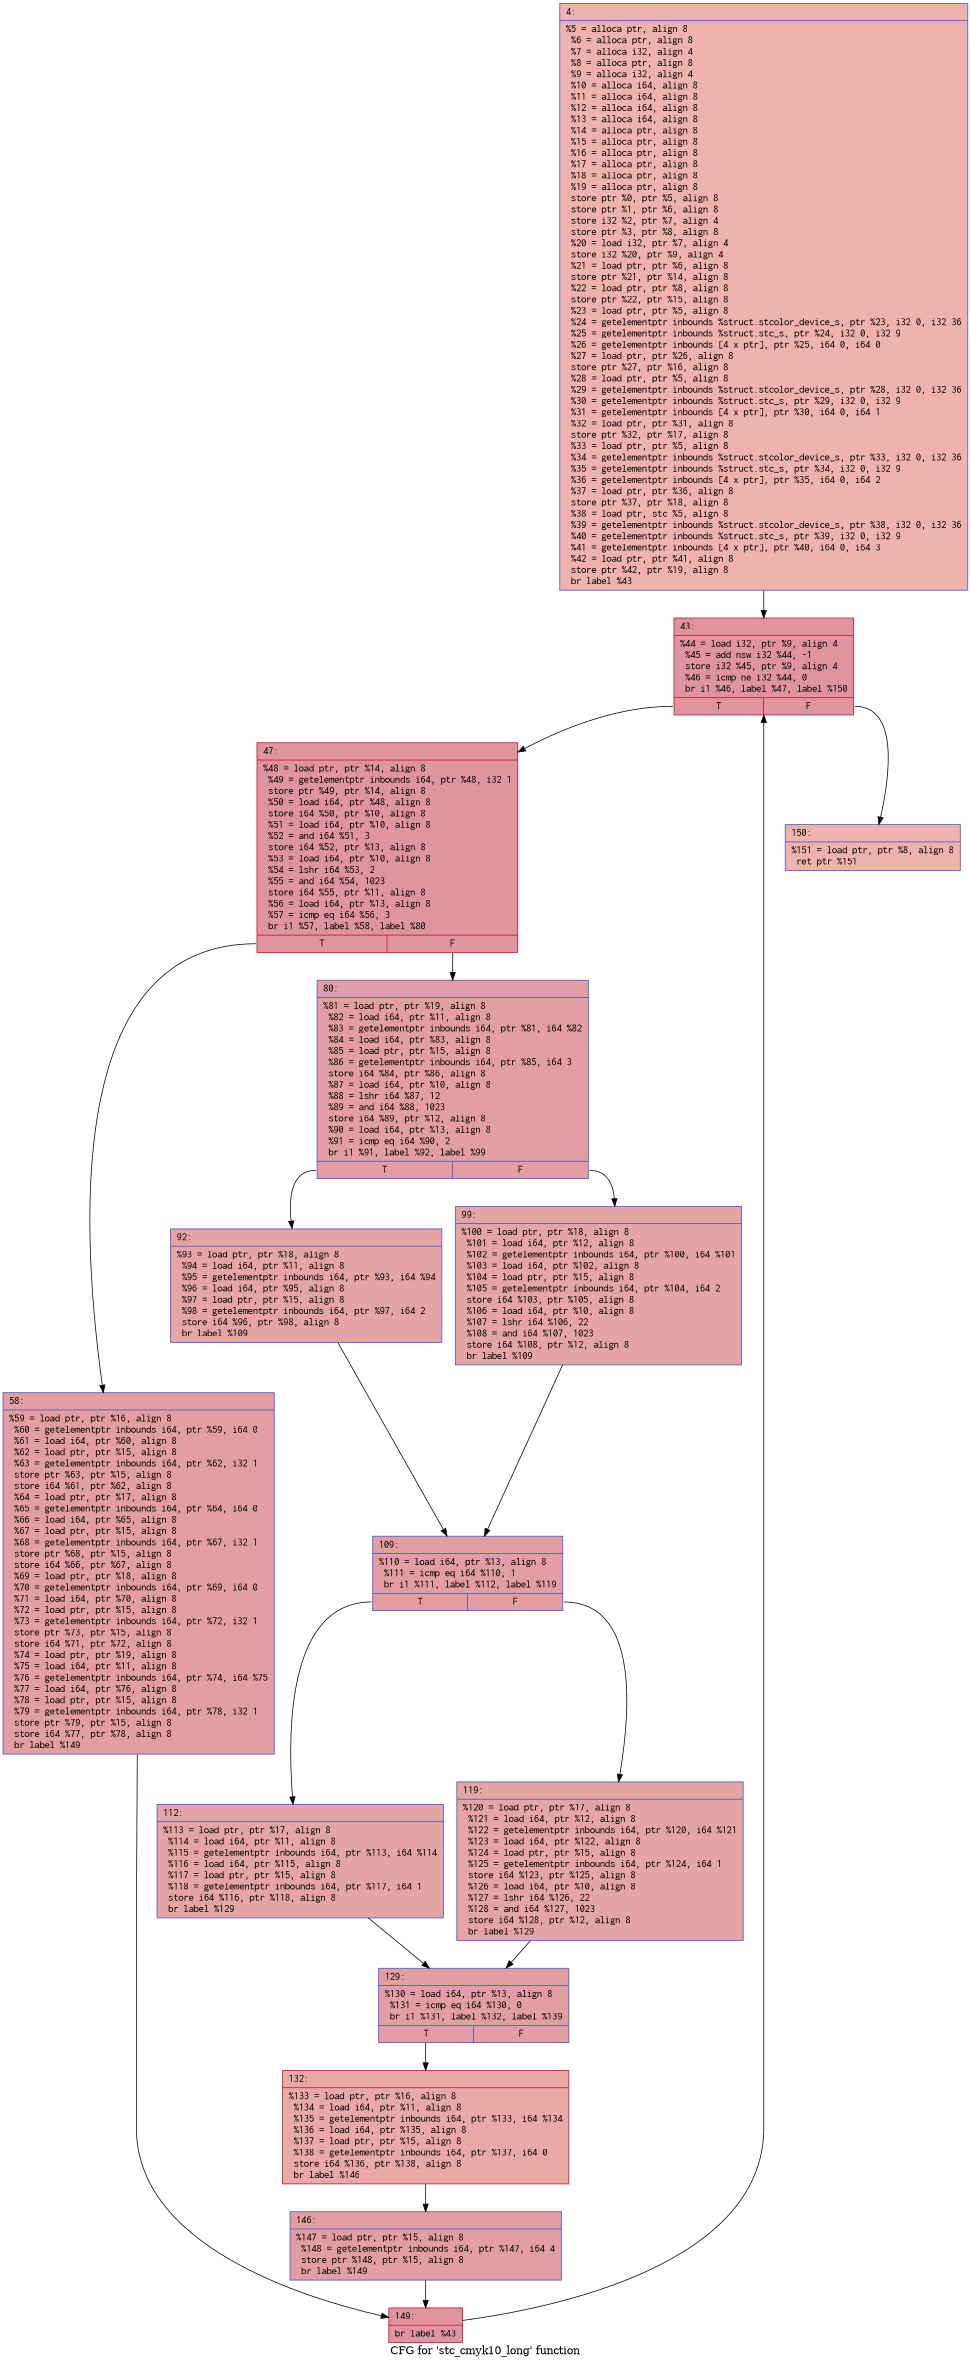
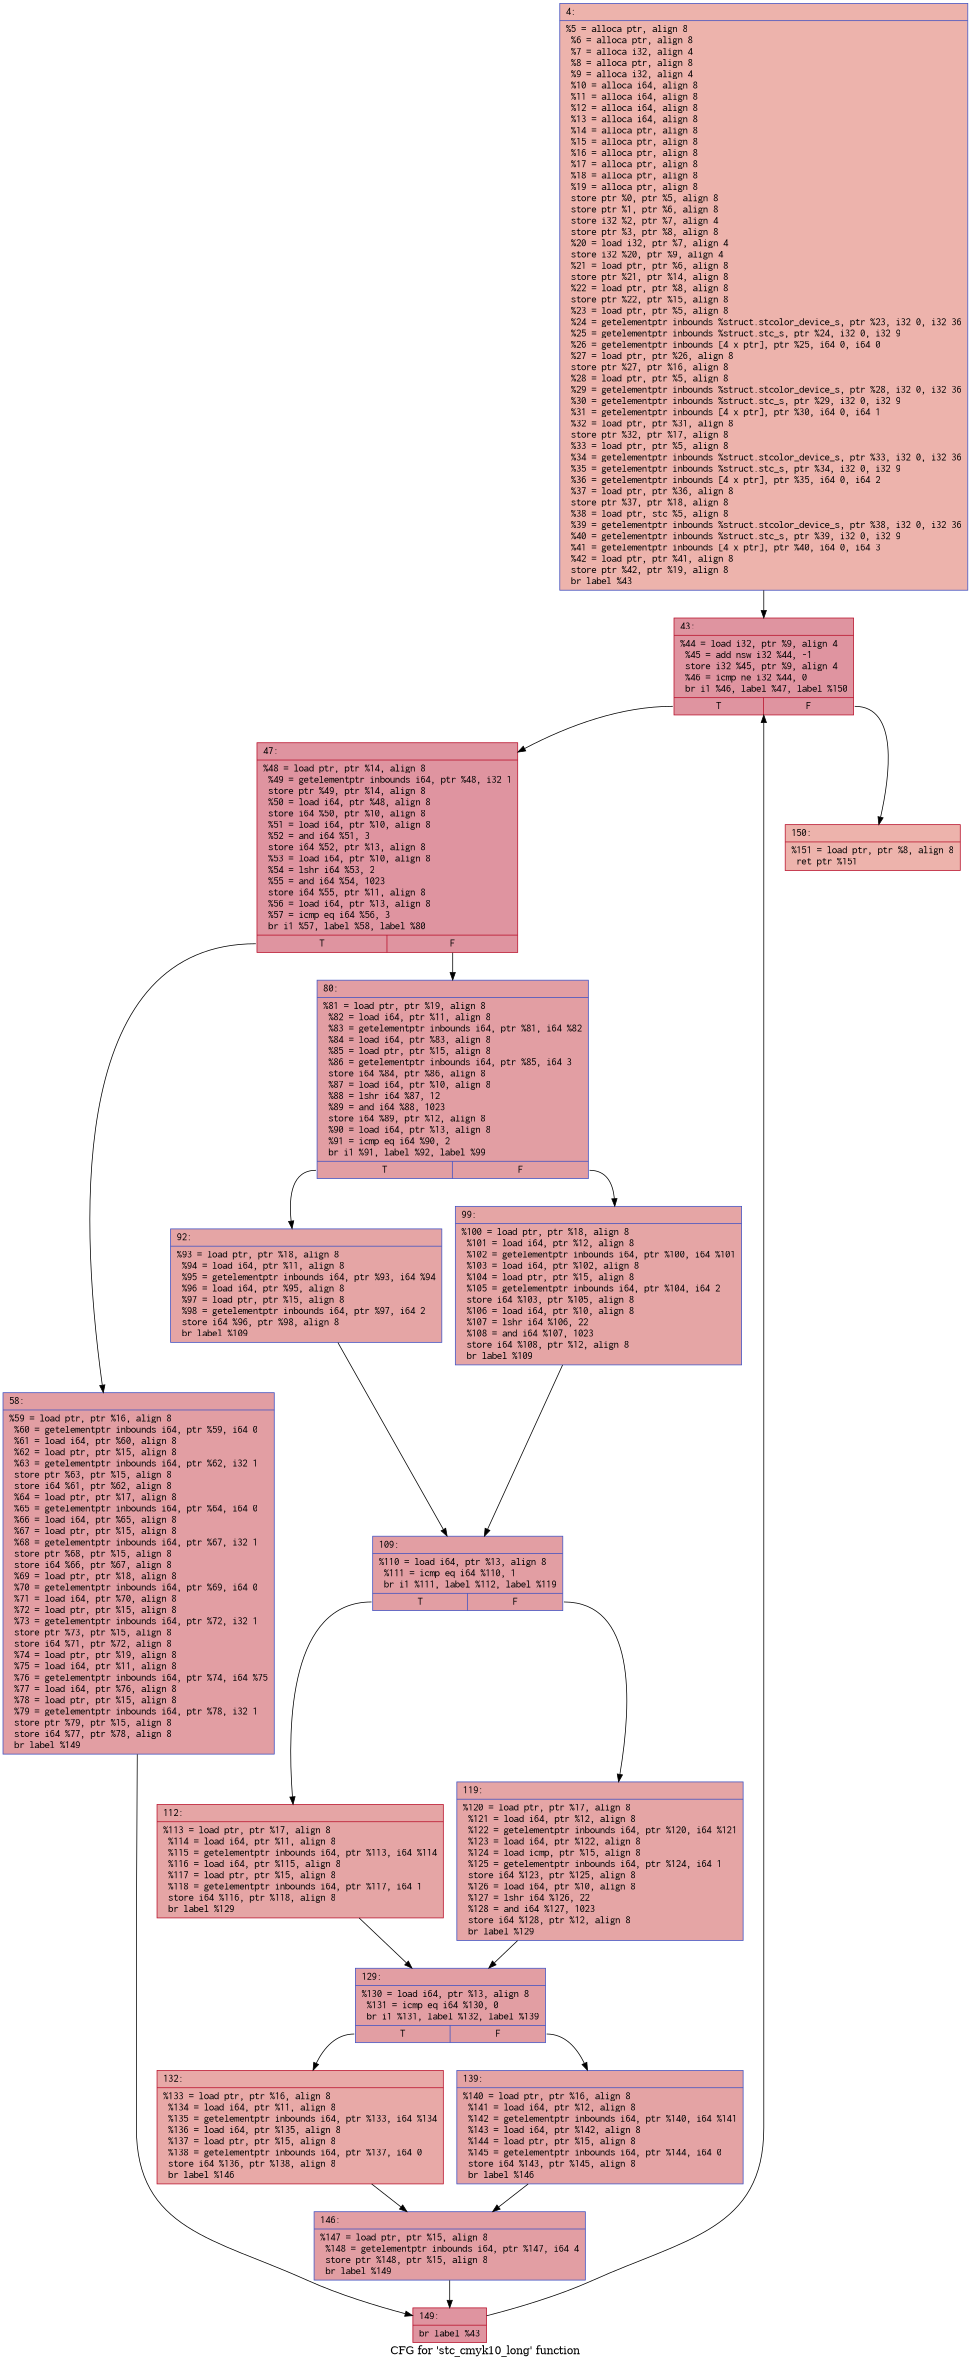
(873, 848) -> (873, 848)
(549, 1853) -> (552, 1853)
(300, 1861) -> (300, 1861)
none -> (600, 2127)
